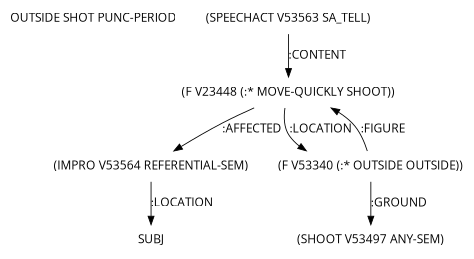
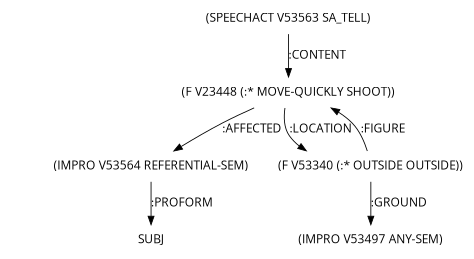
(93, 19) -> none
(182, 203) -> (182, 203)
(371, 240) -> (371, 240)
